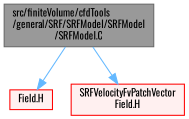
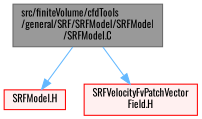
(31, 100) -> (35, 100)
